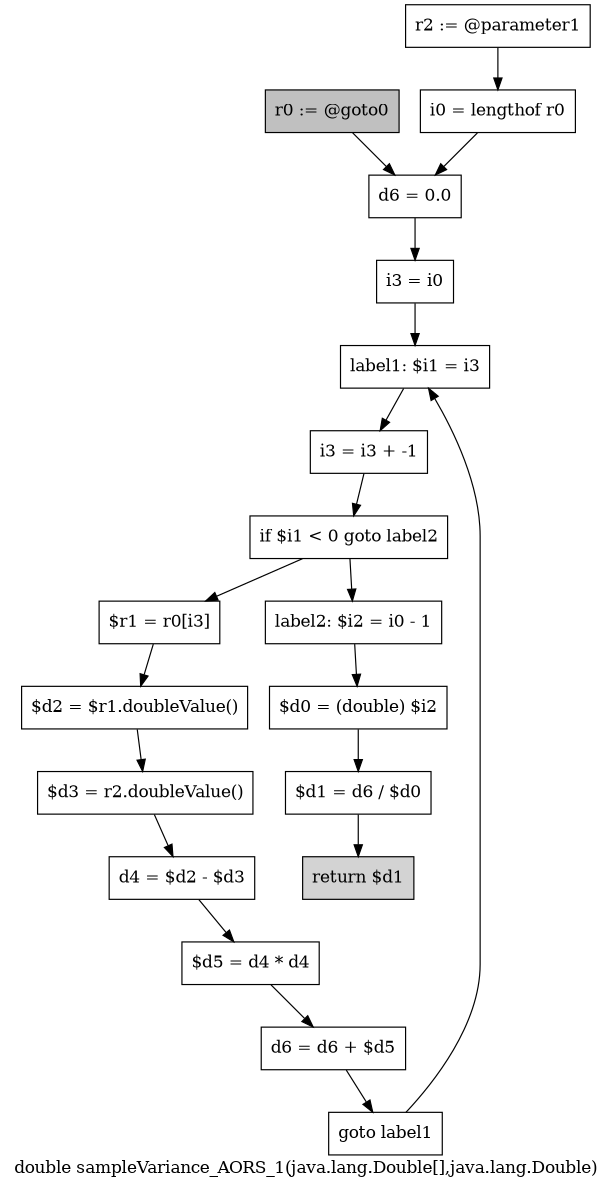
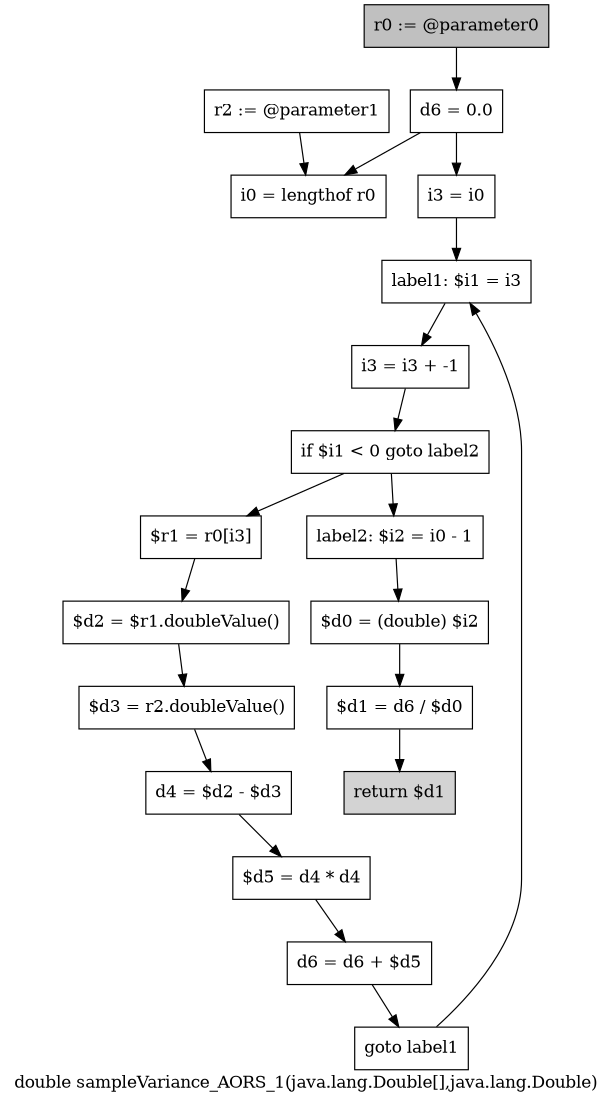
(332, 111) -> (456, 26)
(461, 150) -> (388, 151)
